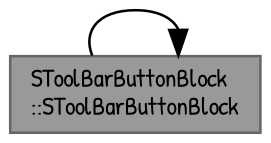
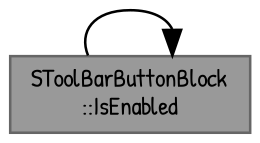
(135, 94) -> (130, 94)
